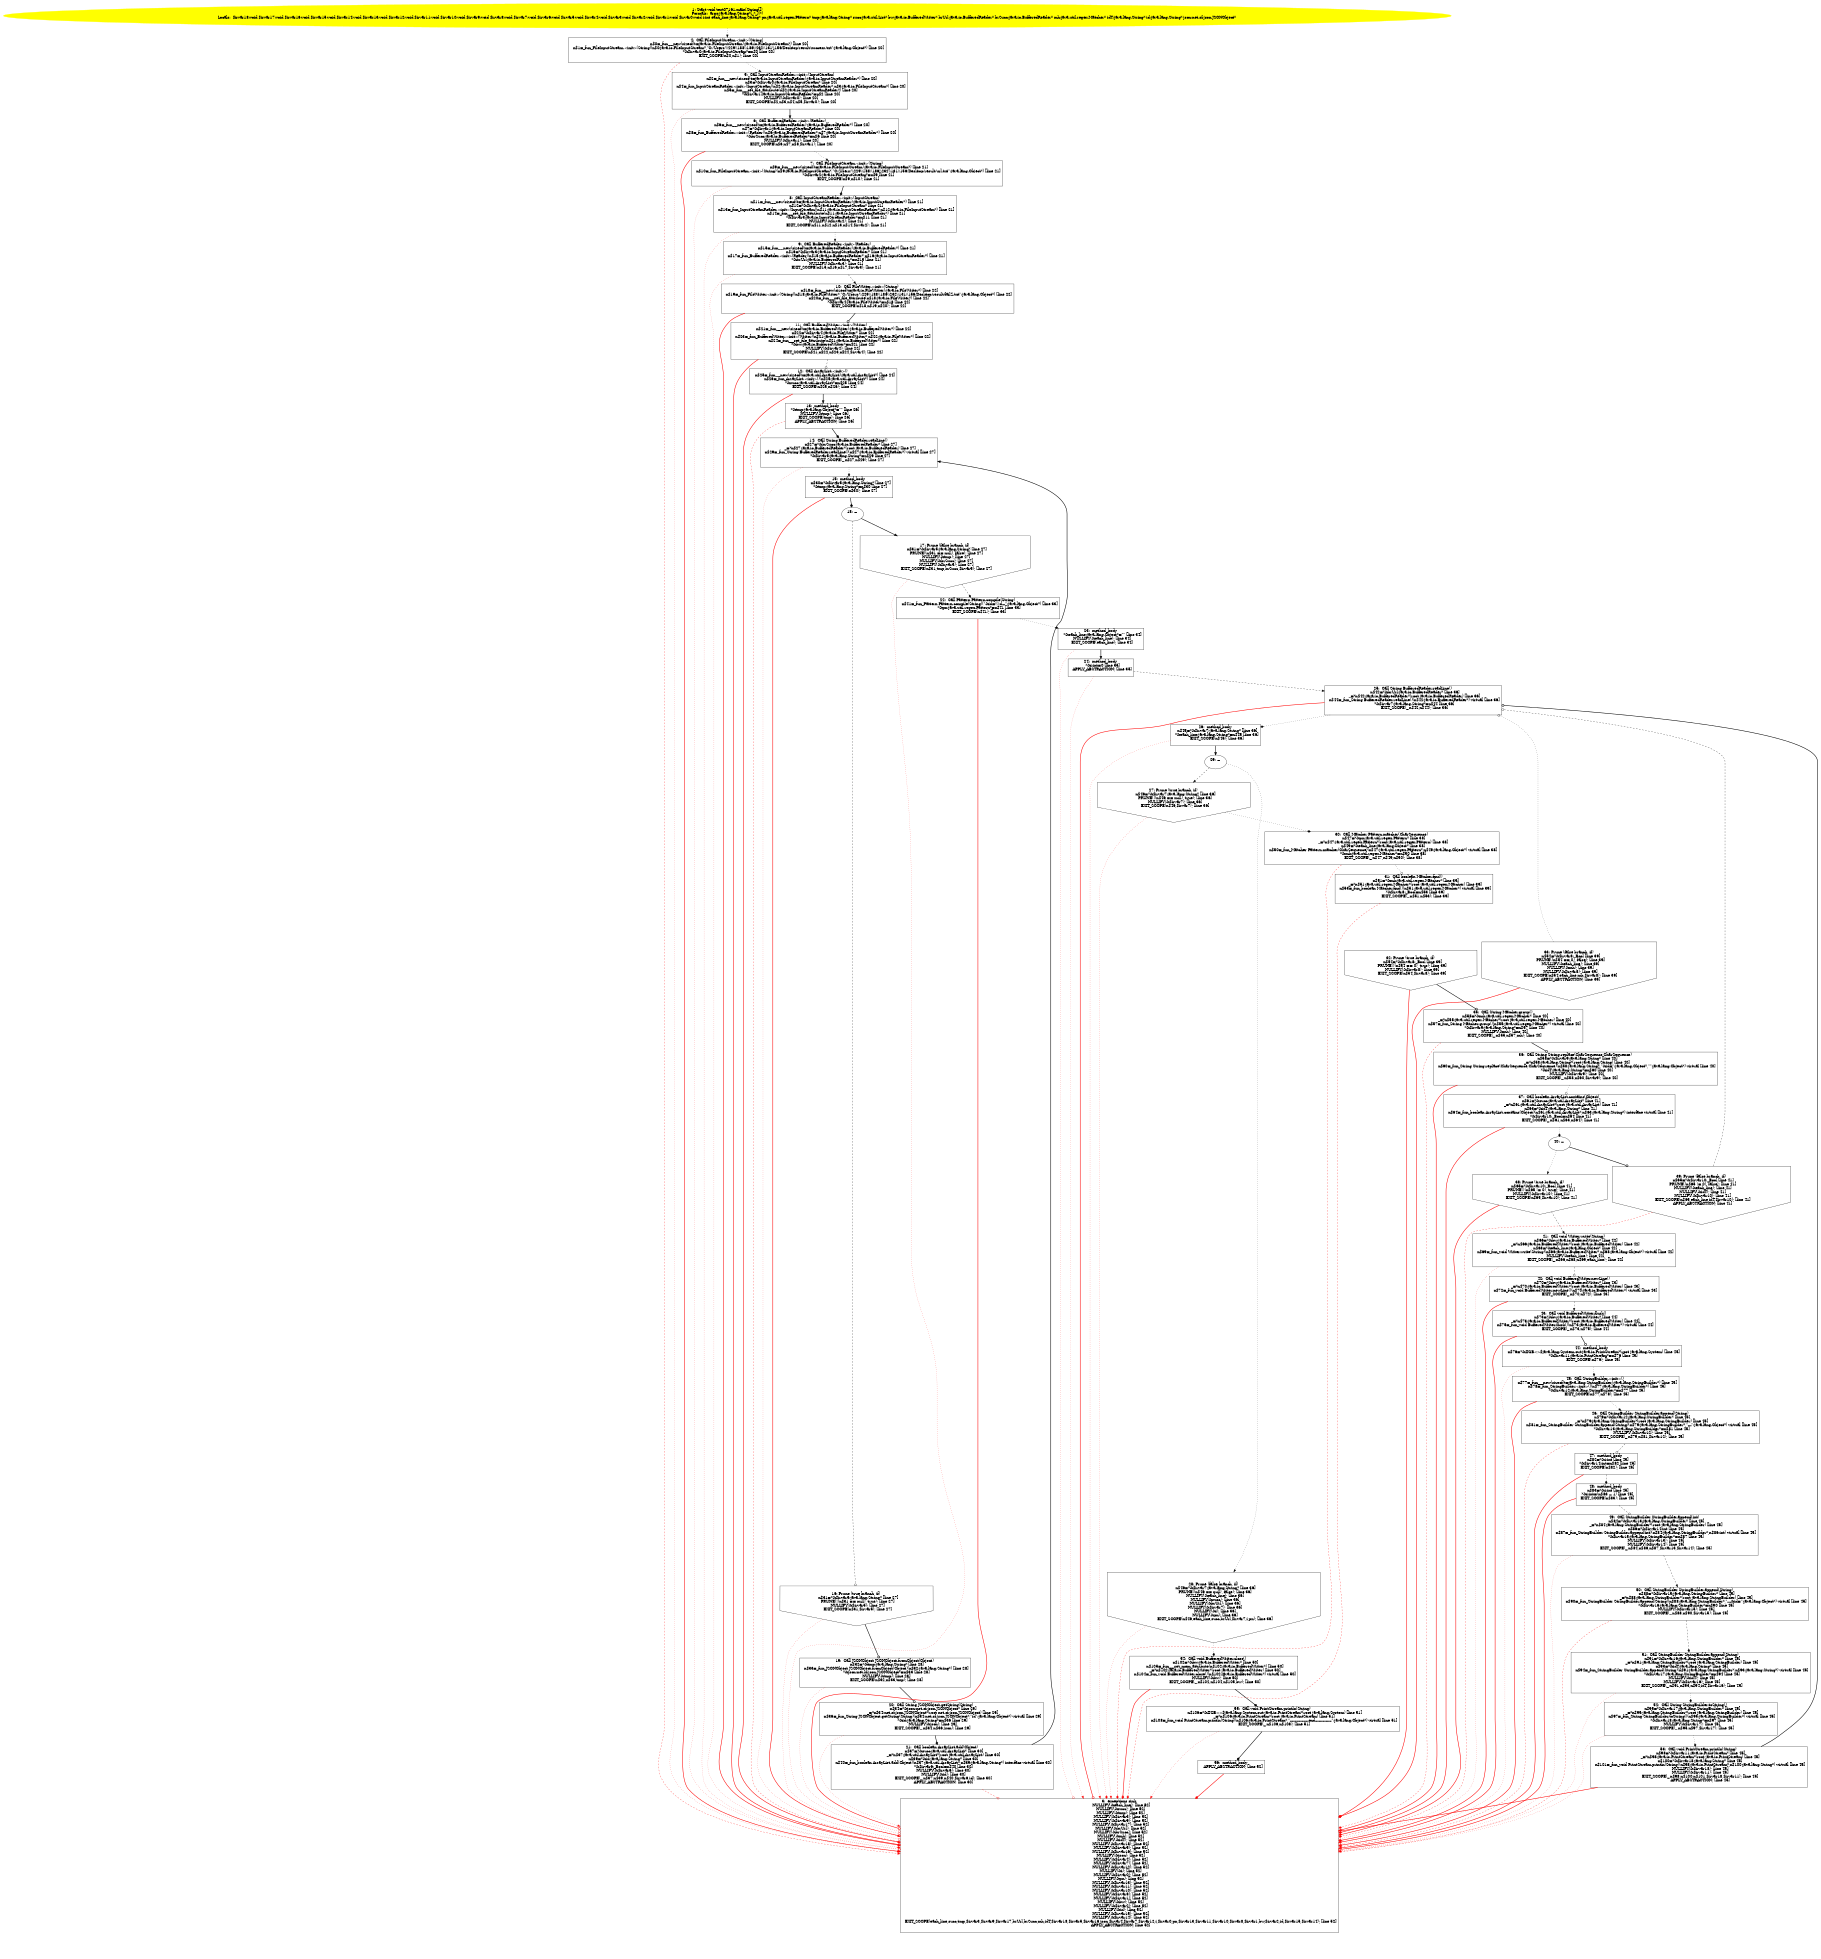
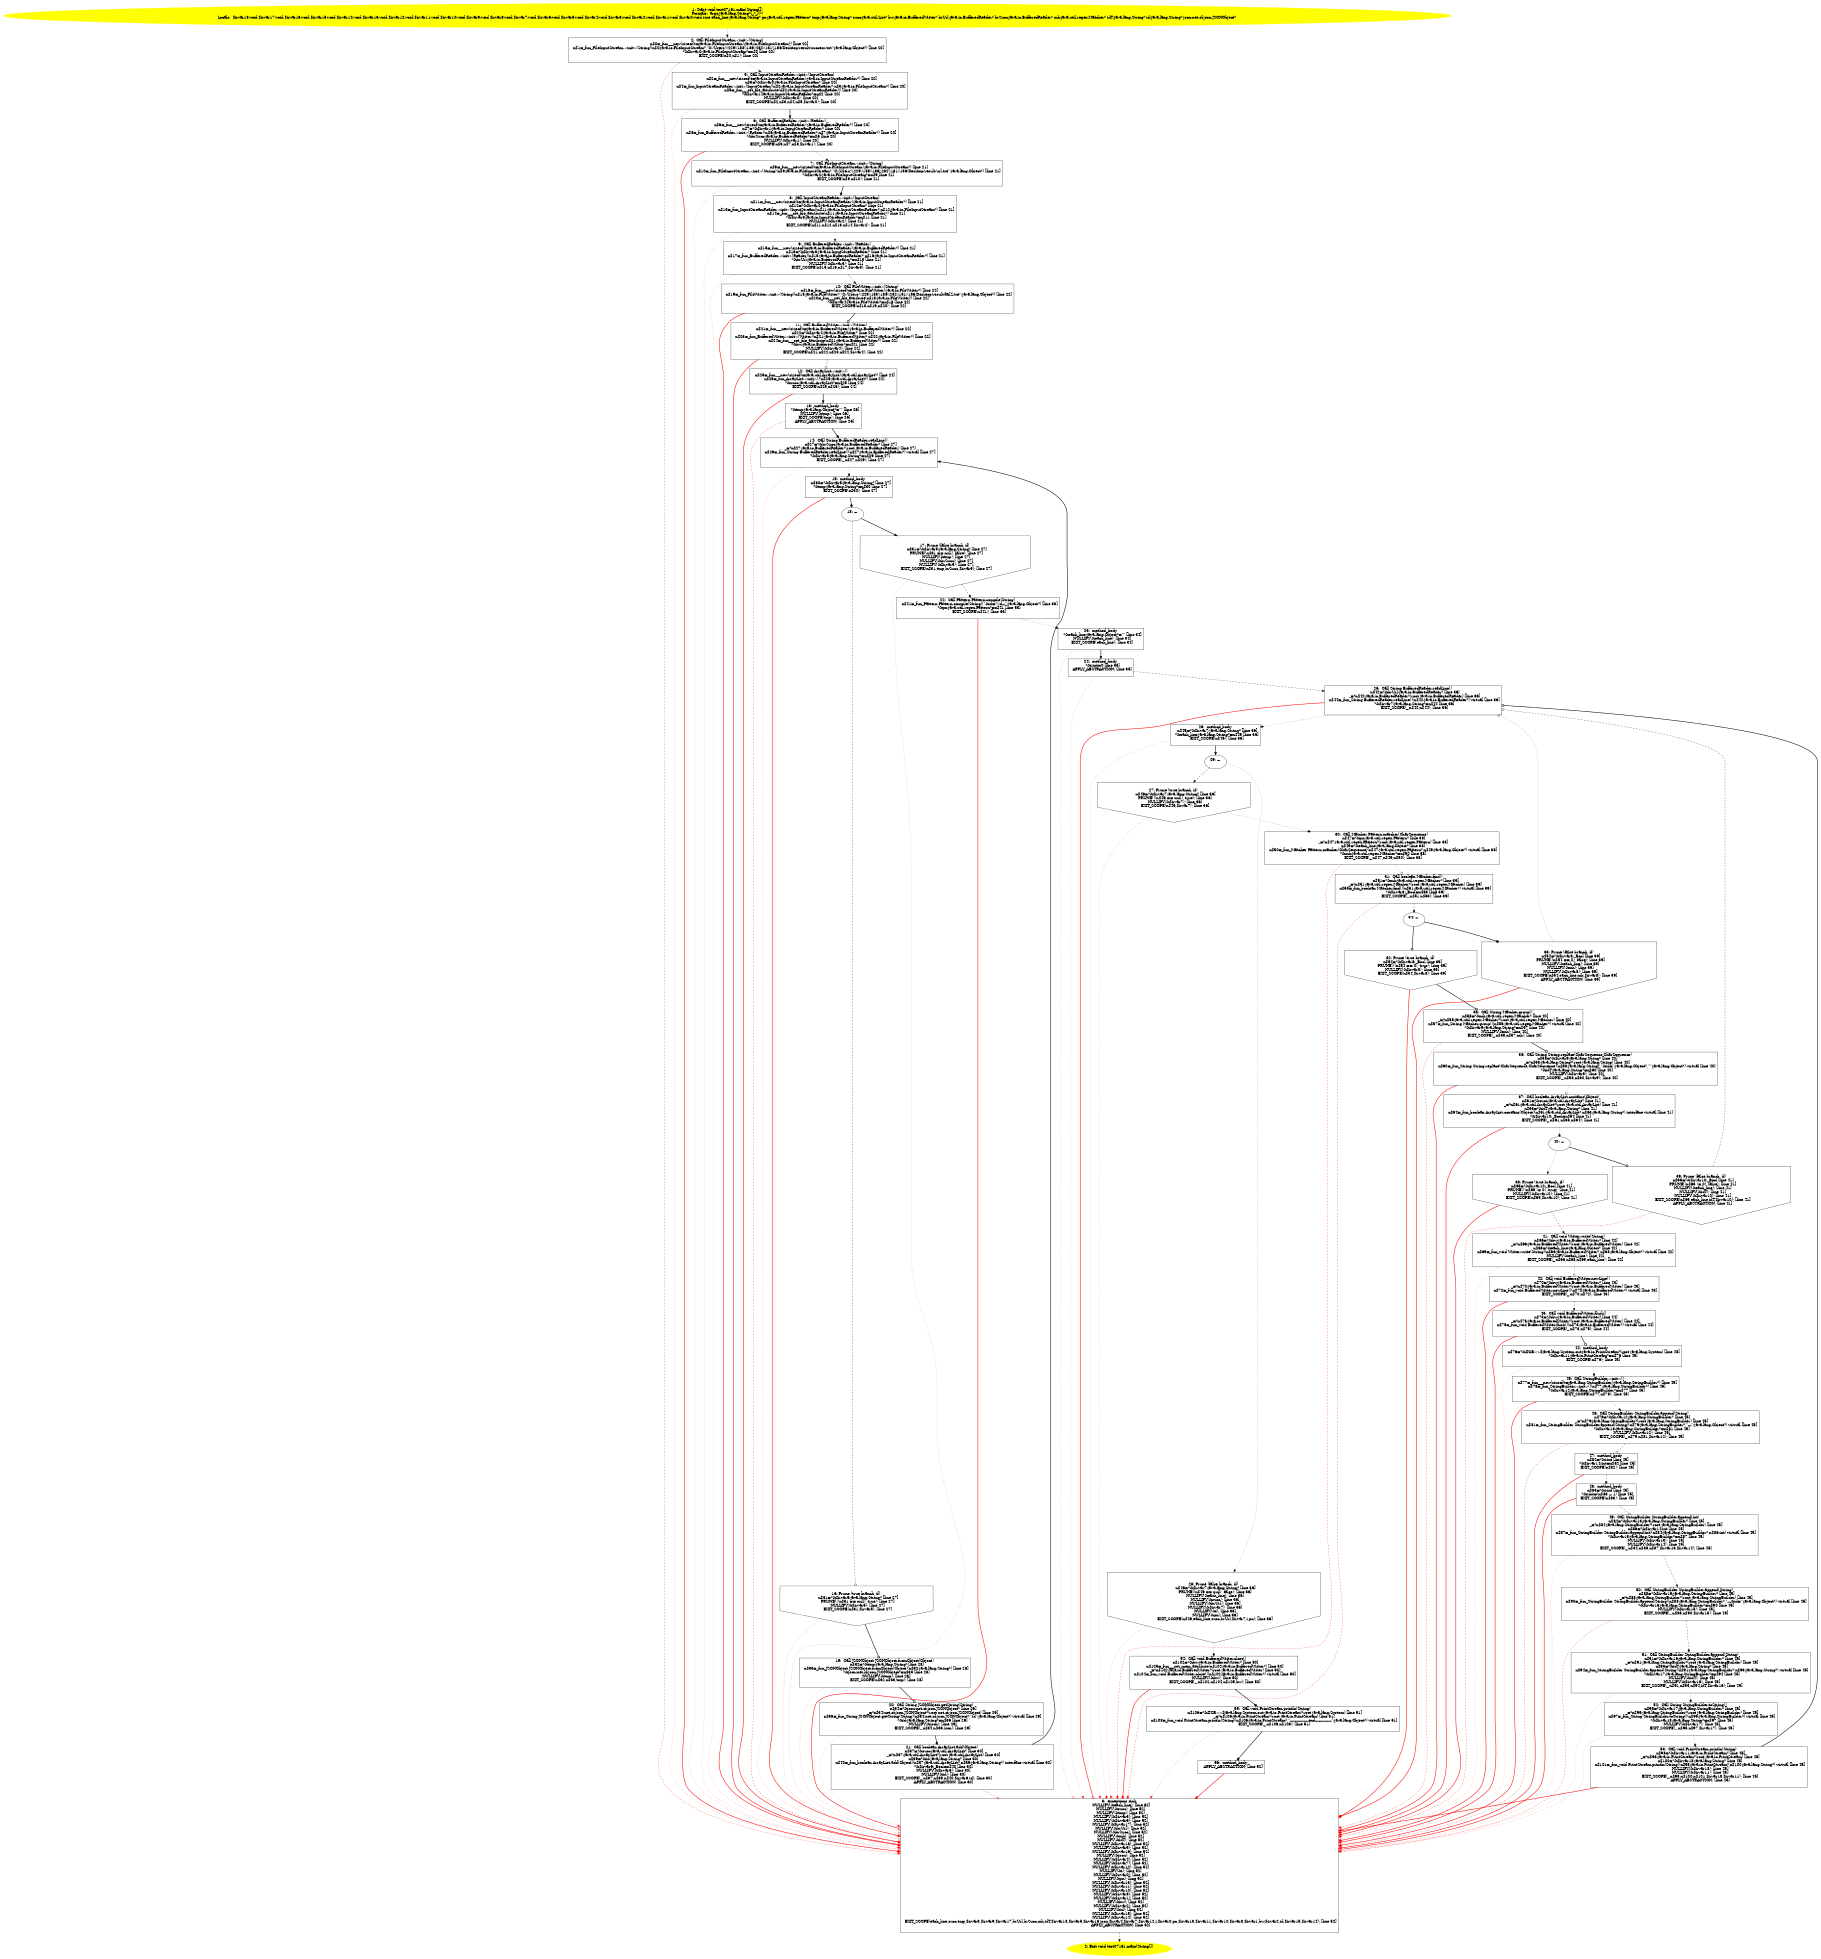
none -> (1414, 920)
none -> (1119, 1949)
